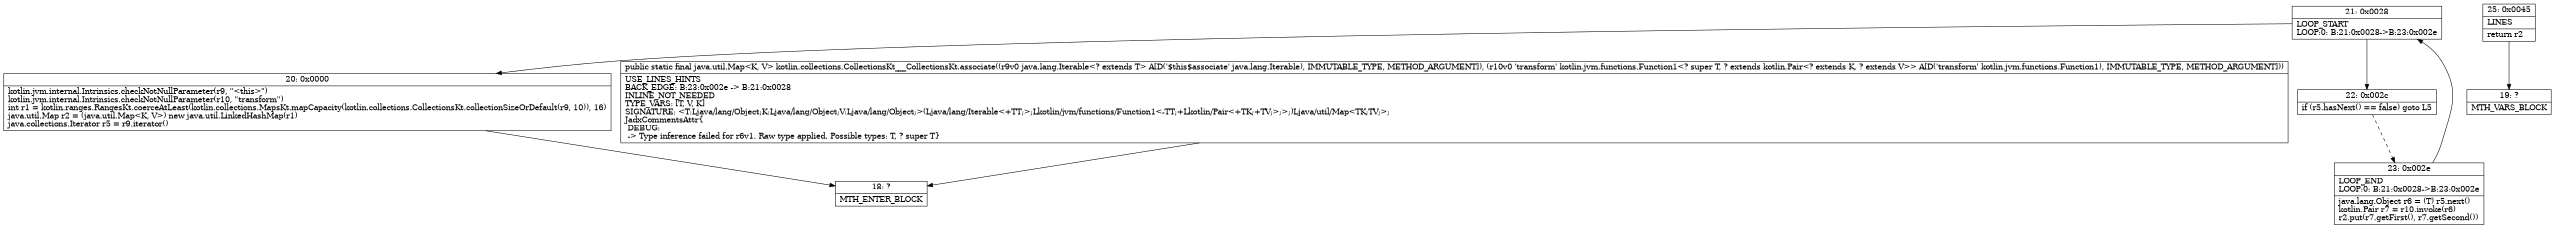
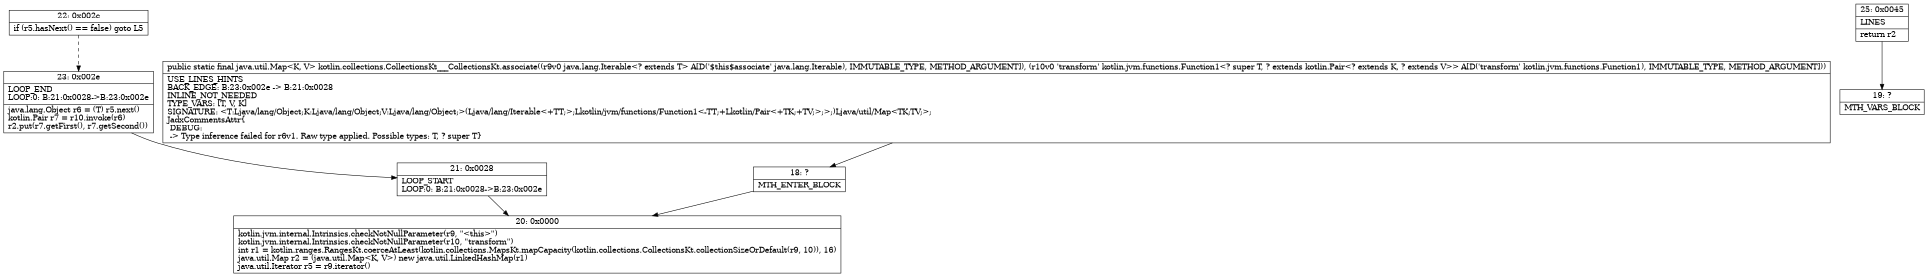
(2367, 62) -> none
(88, 124) -> (304, 267)
(658, 158) -> (706, 203)
